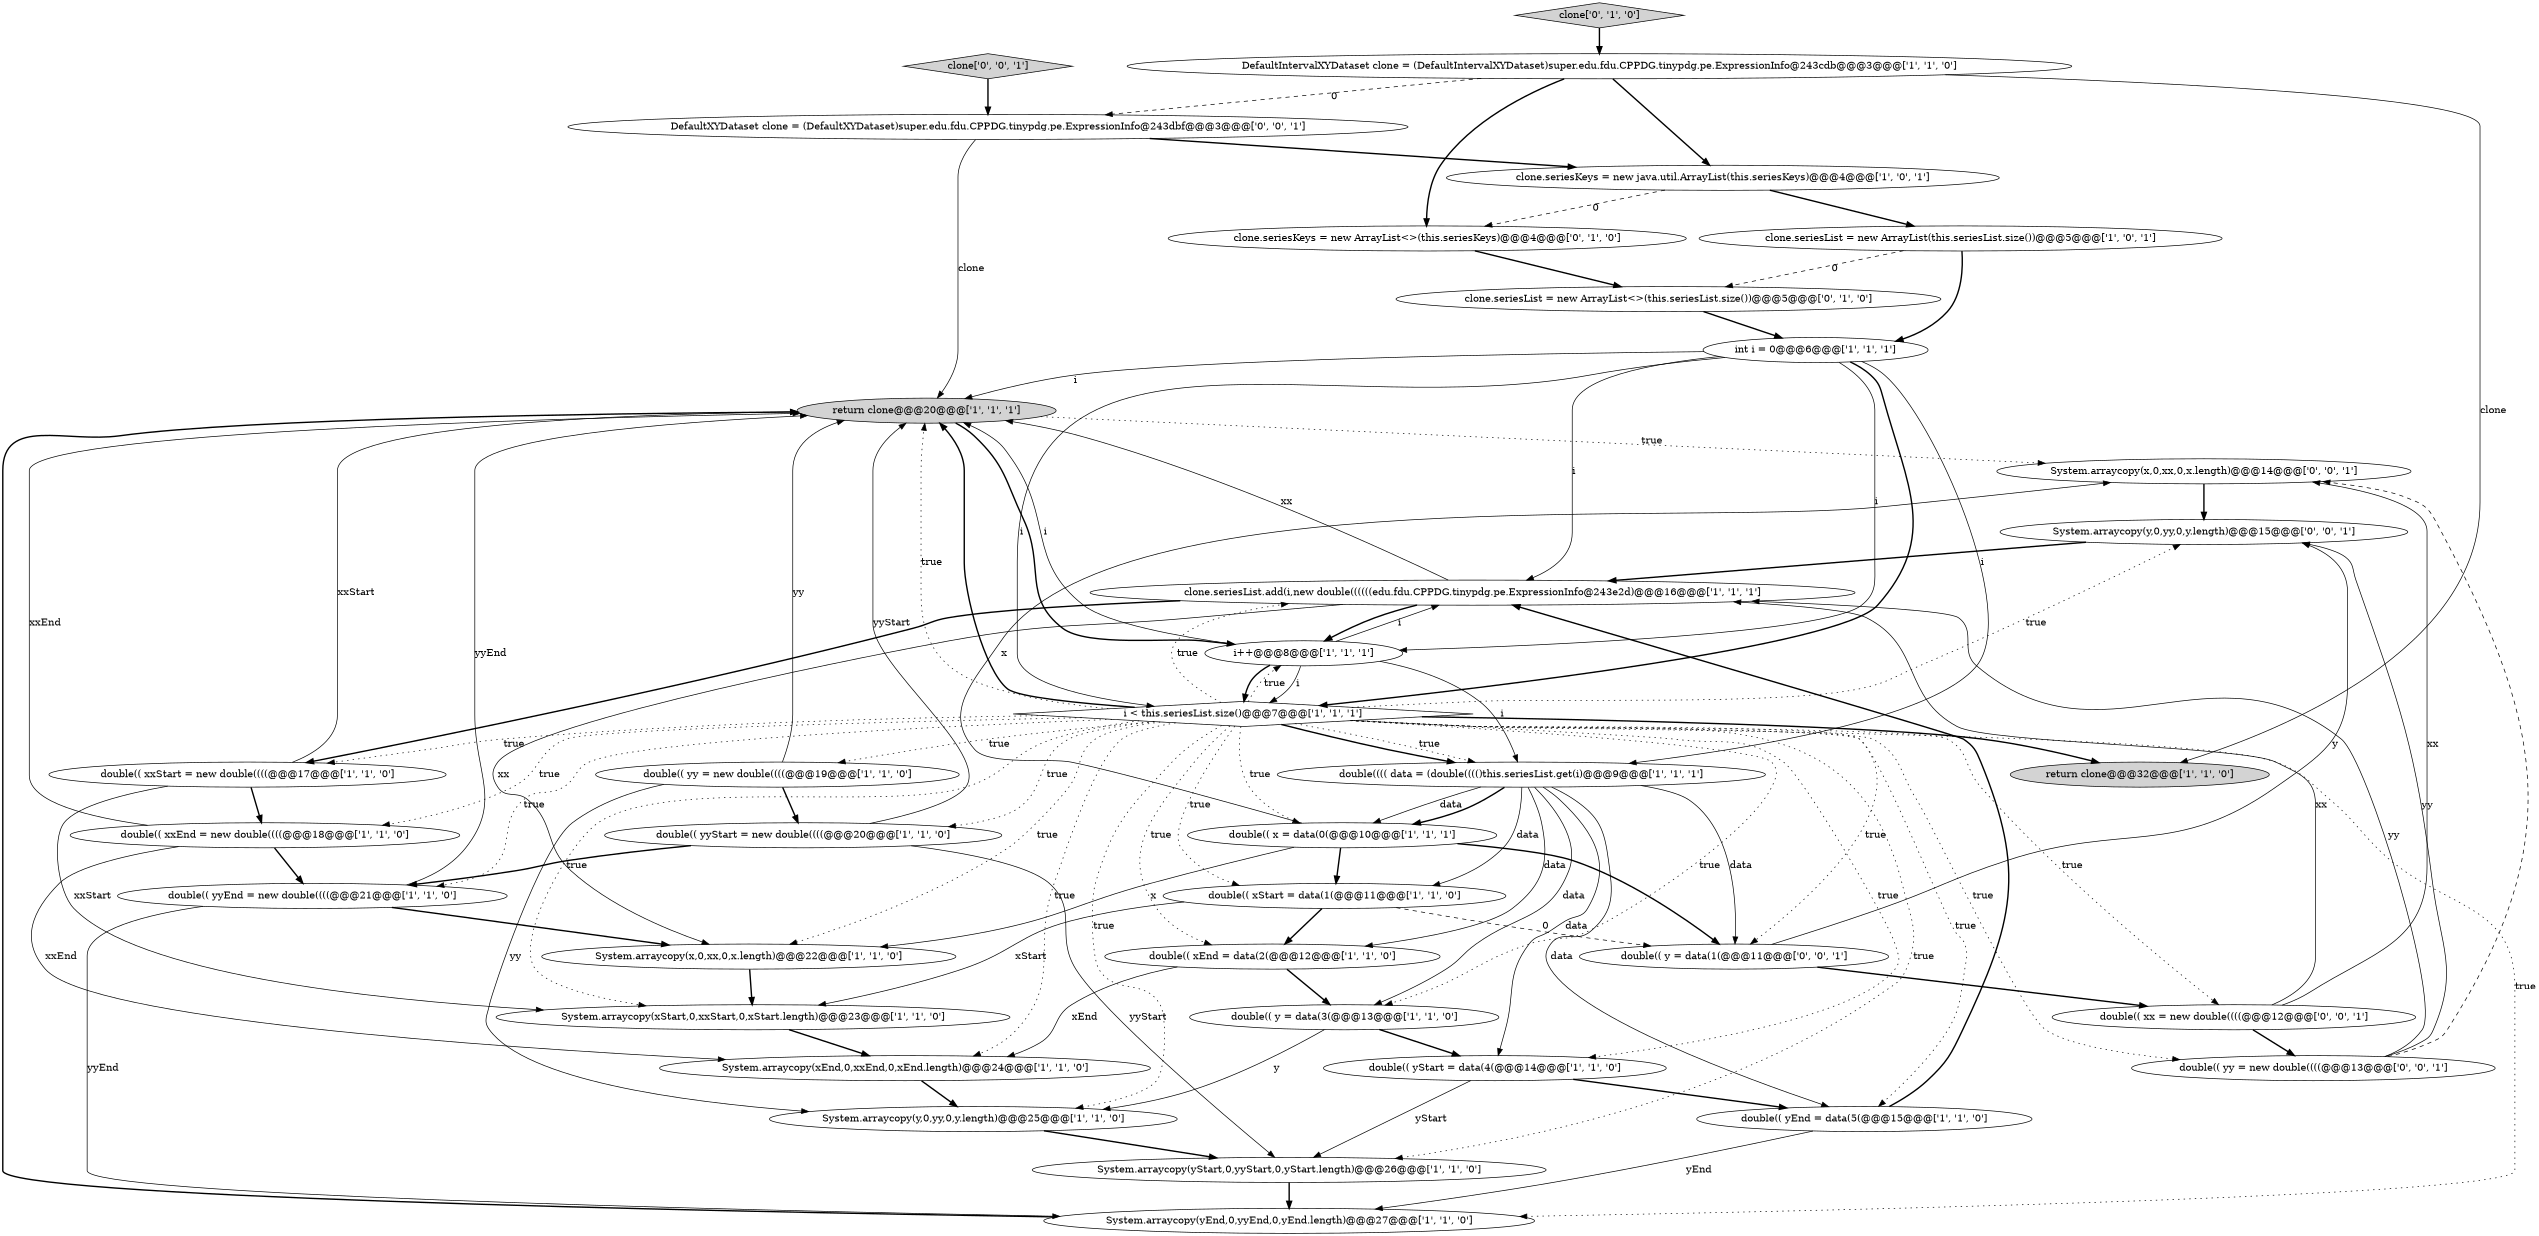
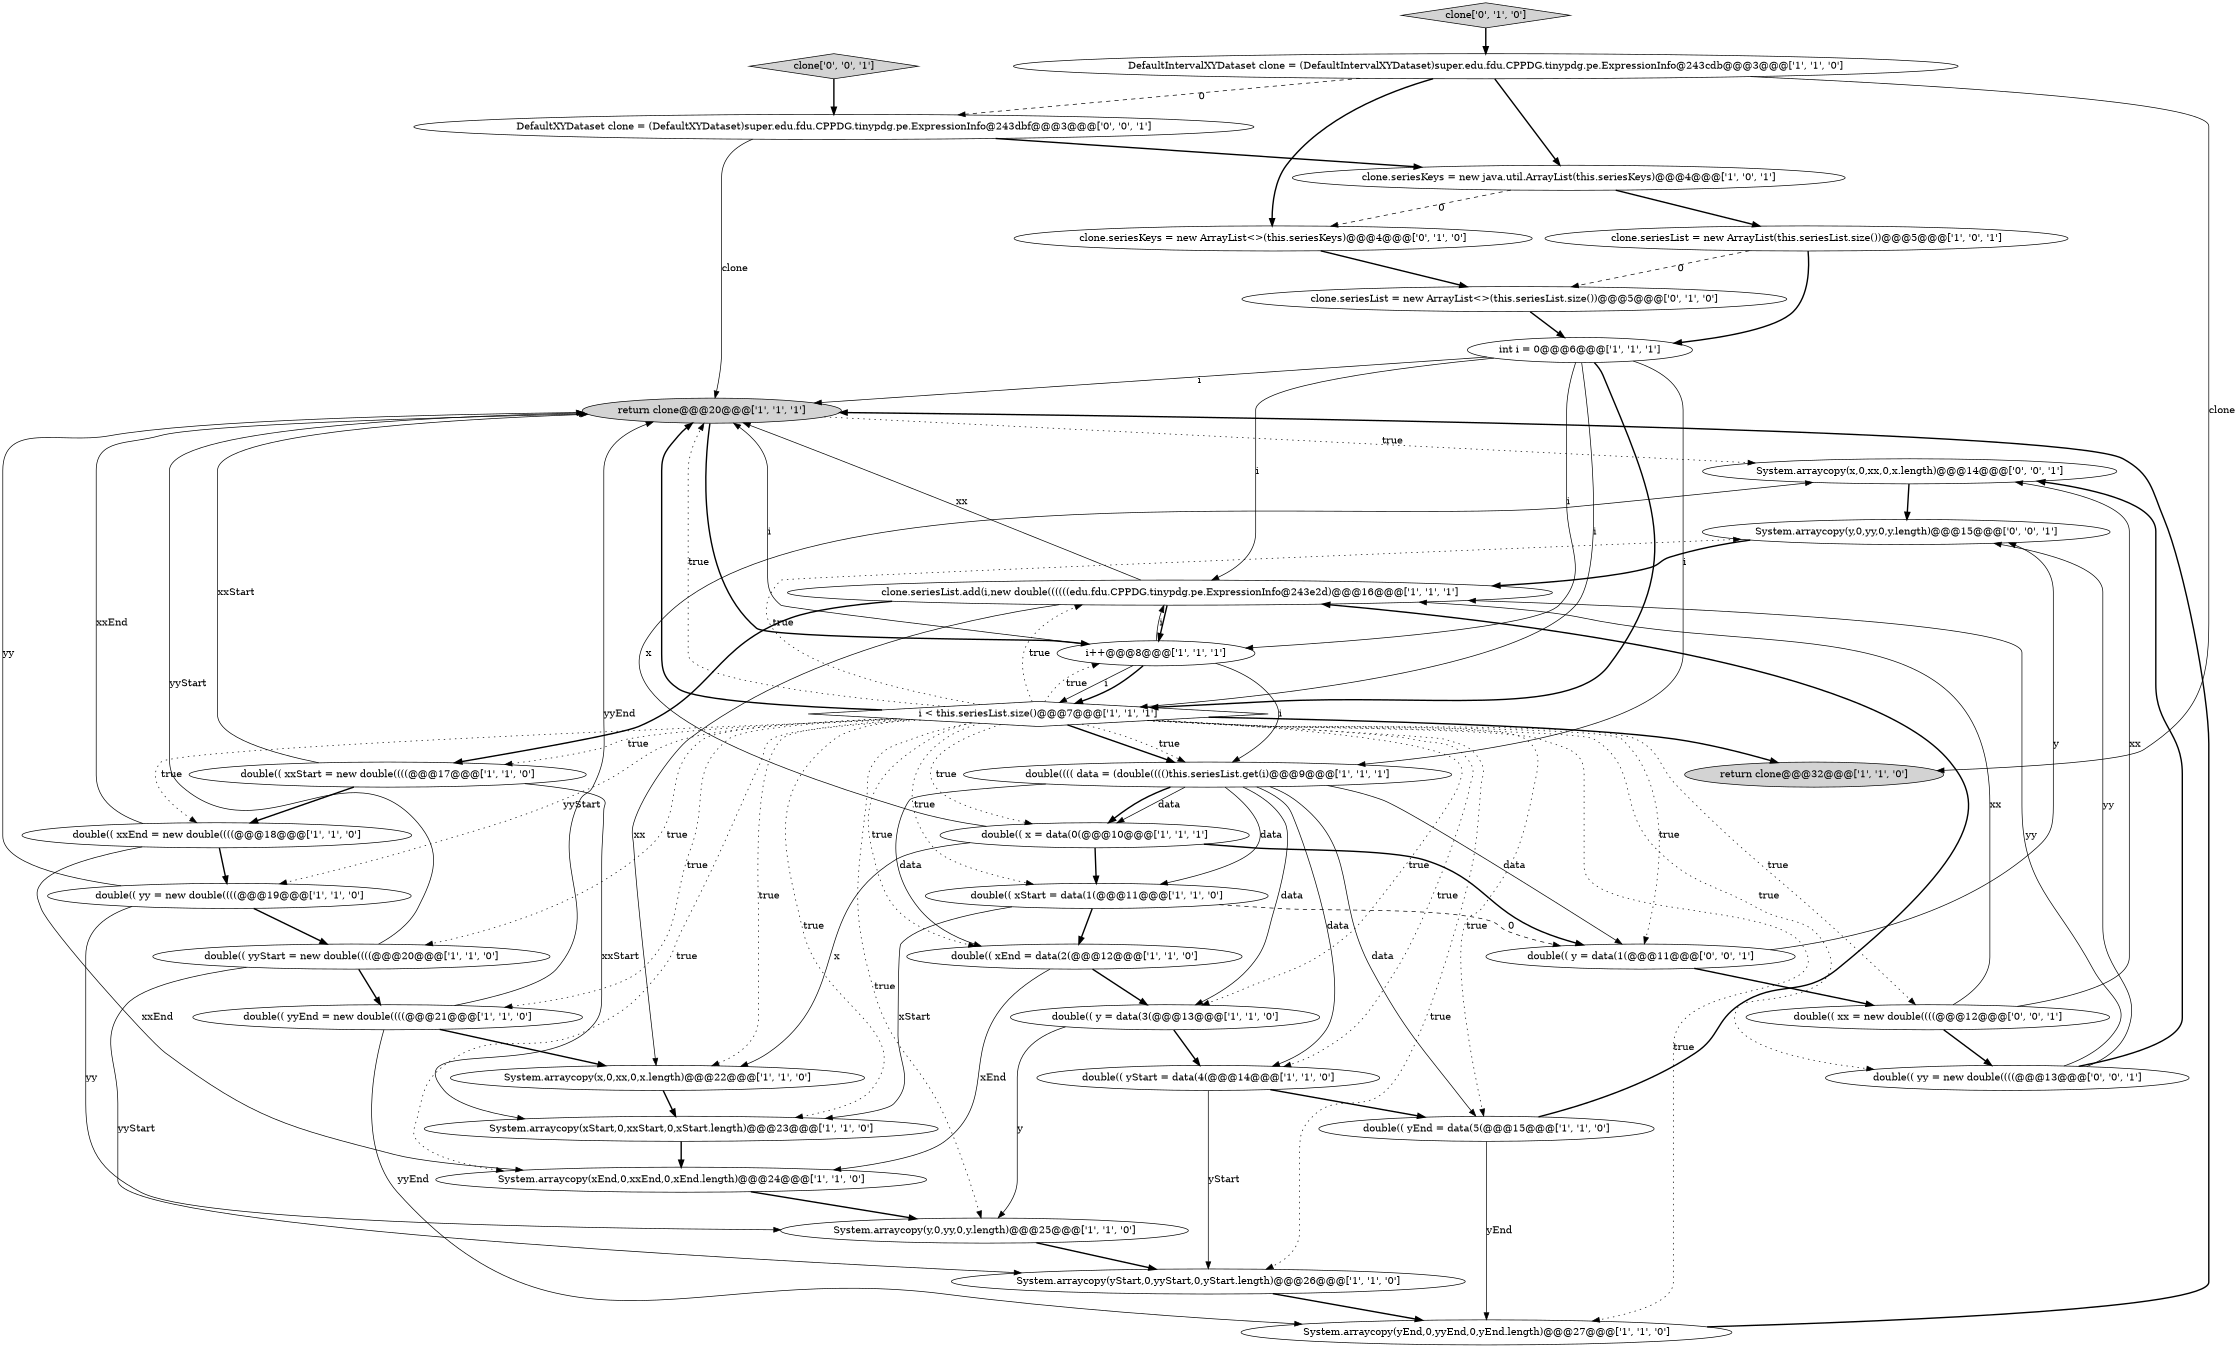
(999, 744) -> (582, 805)
(2523, 750) -> (2182, 768)
(286, 863) -> (222, 862)
